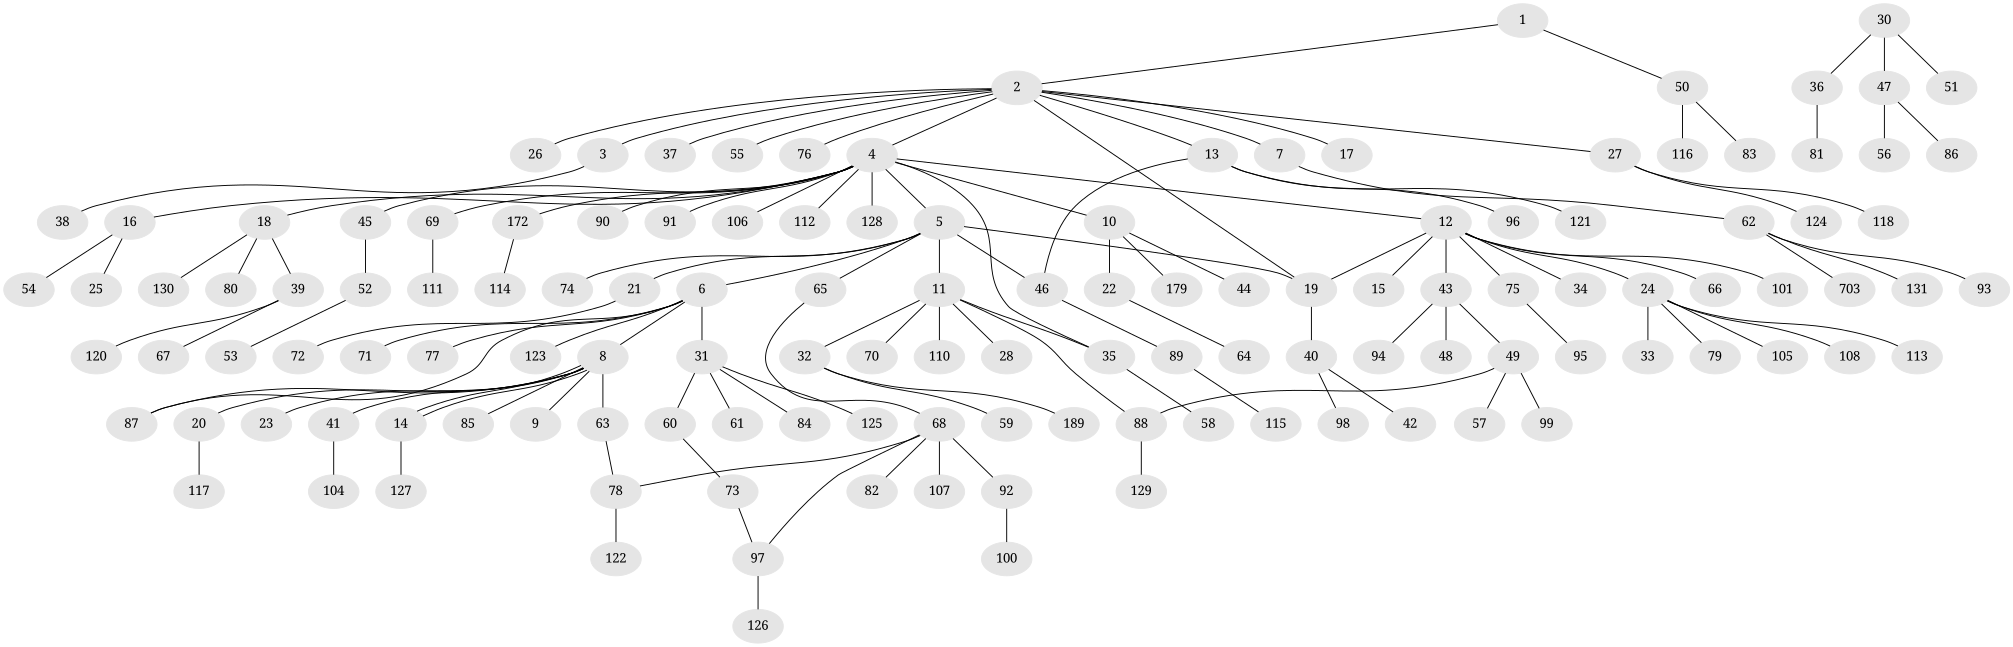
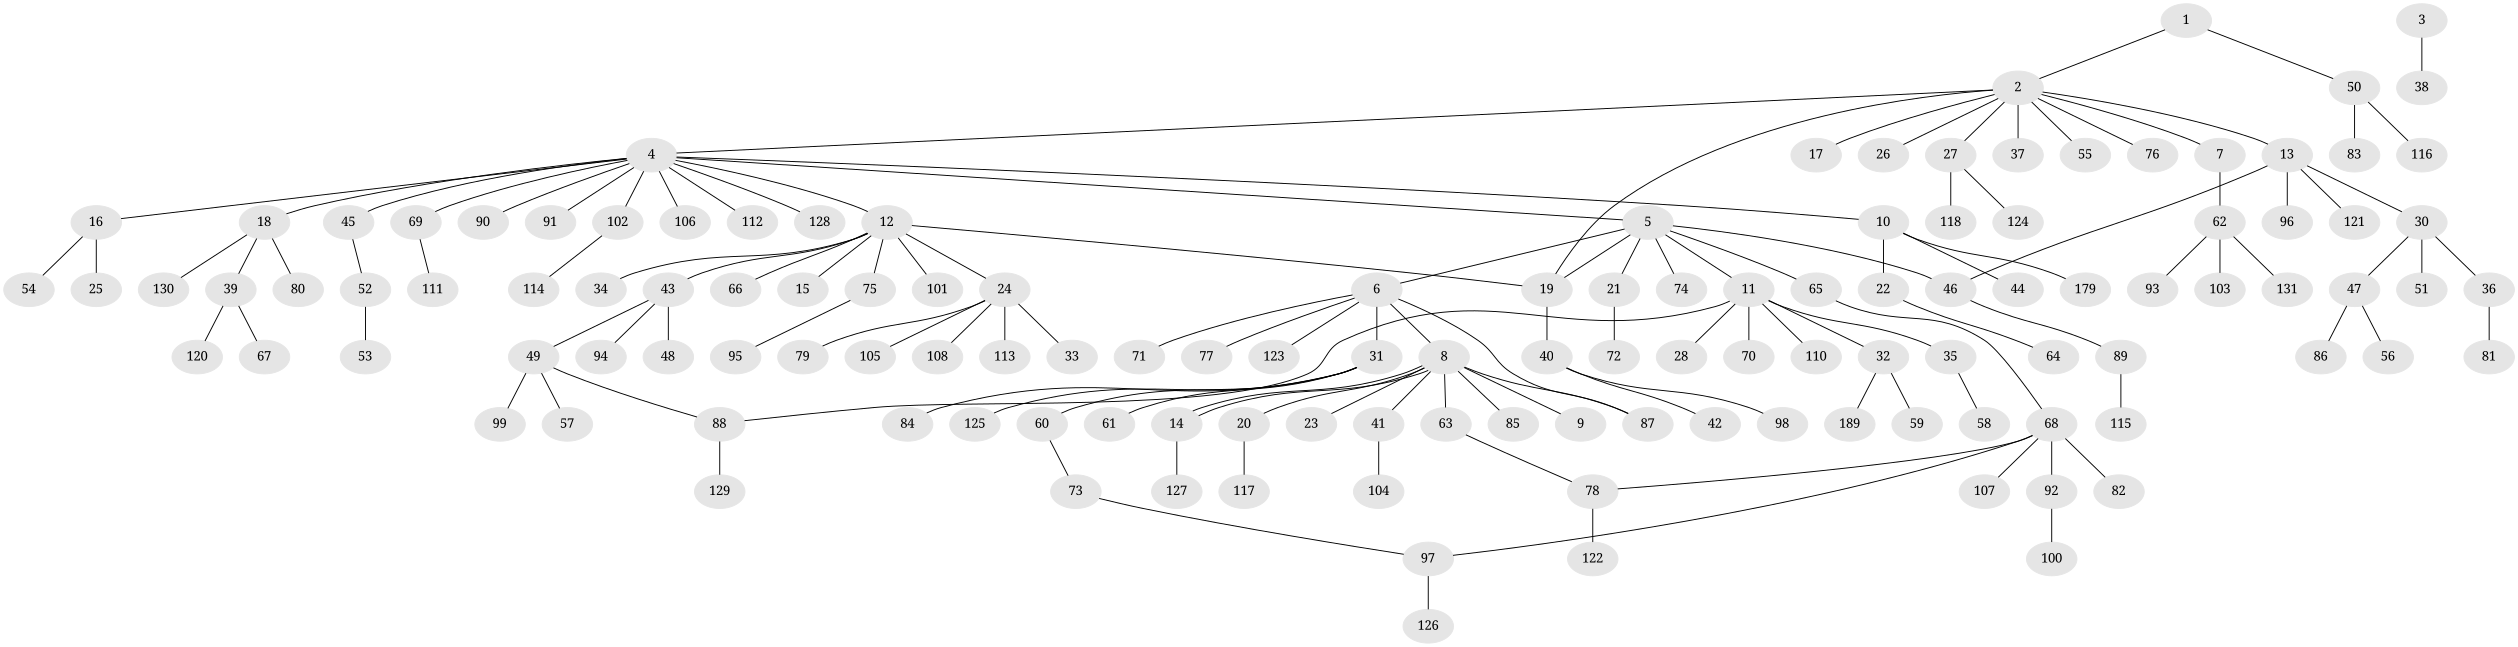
(805, 105) -> none
none -> (2355, 189)
(518, 222) -> (618, 222)
(990, 249) -> none
(1850, 290) -> (2220, 290)
